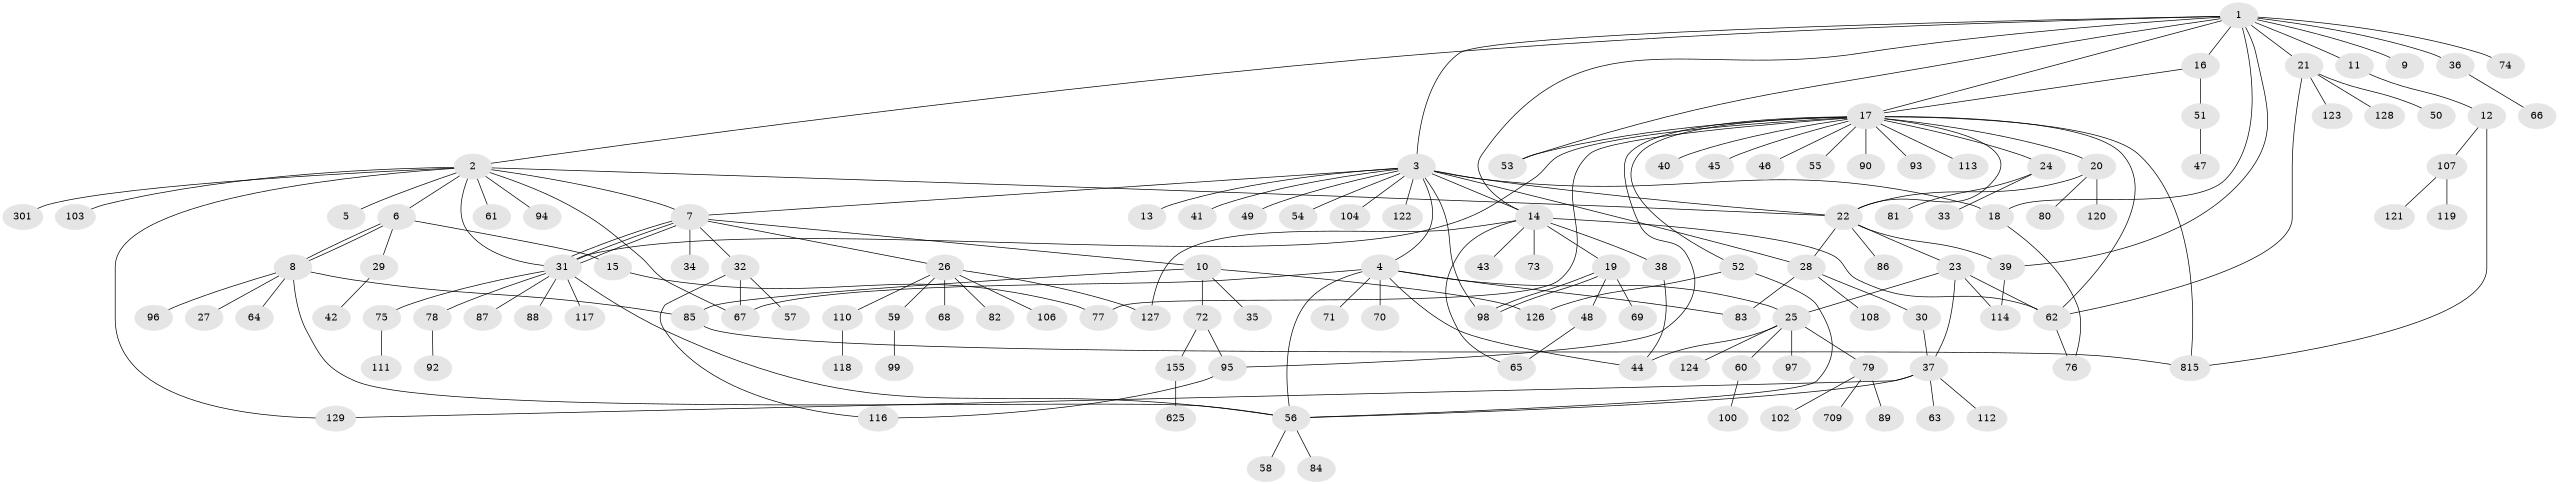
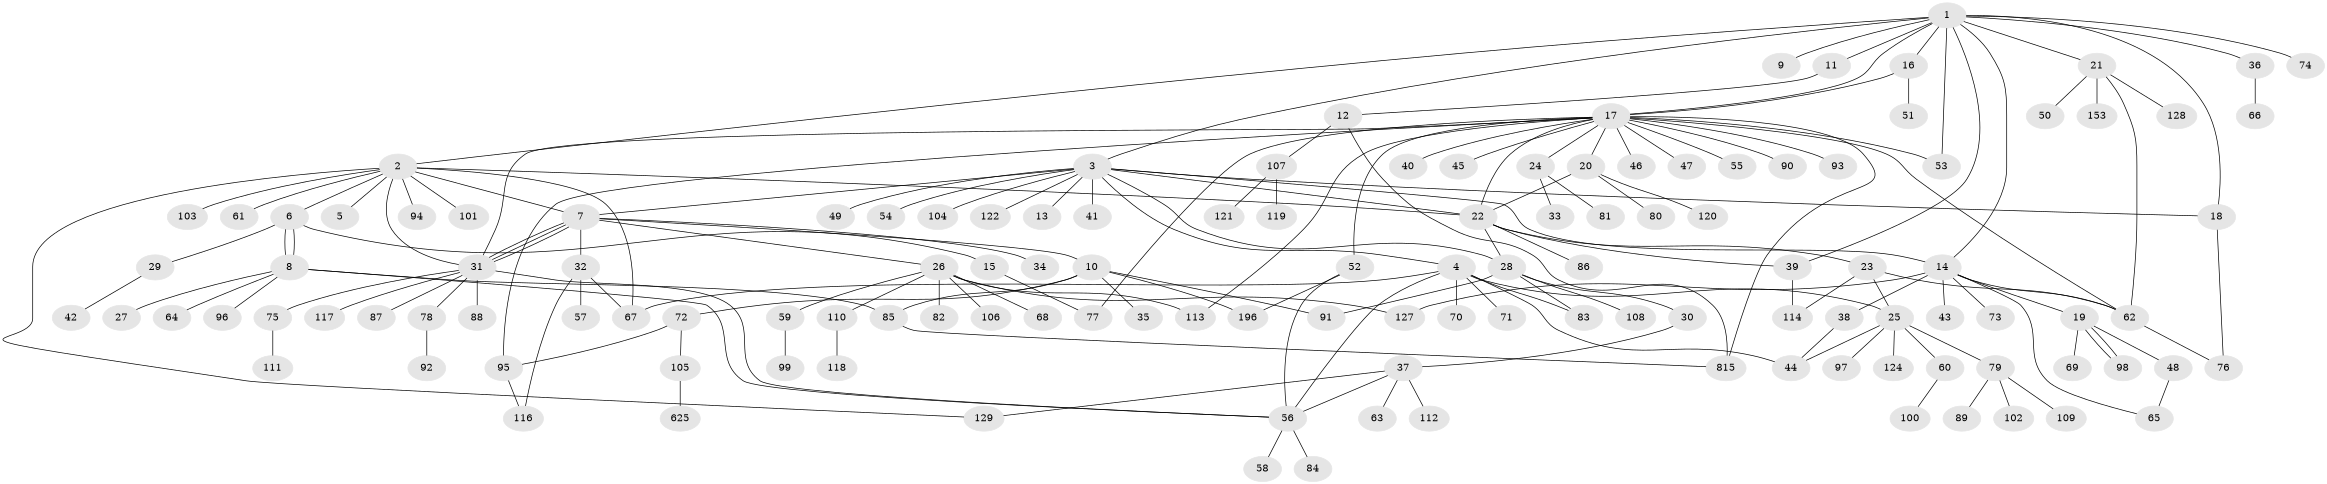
(2332, 116) -> (2097, 116)
(2201, 141) -> (1649, 141)
(23, 217) -> (469, 217)
(1450, 242) -> none
none -> (1067, 293)
none -> (1326, 318)
(1536, 318) -> (1248, 318)
(1950, 319) -> none
(1176, 368) -> (680, 368)
(1833, 419) -> (2066, 419)
